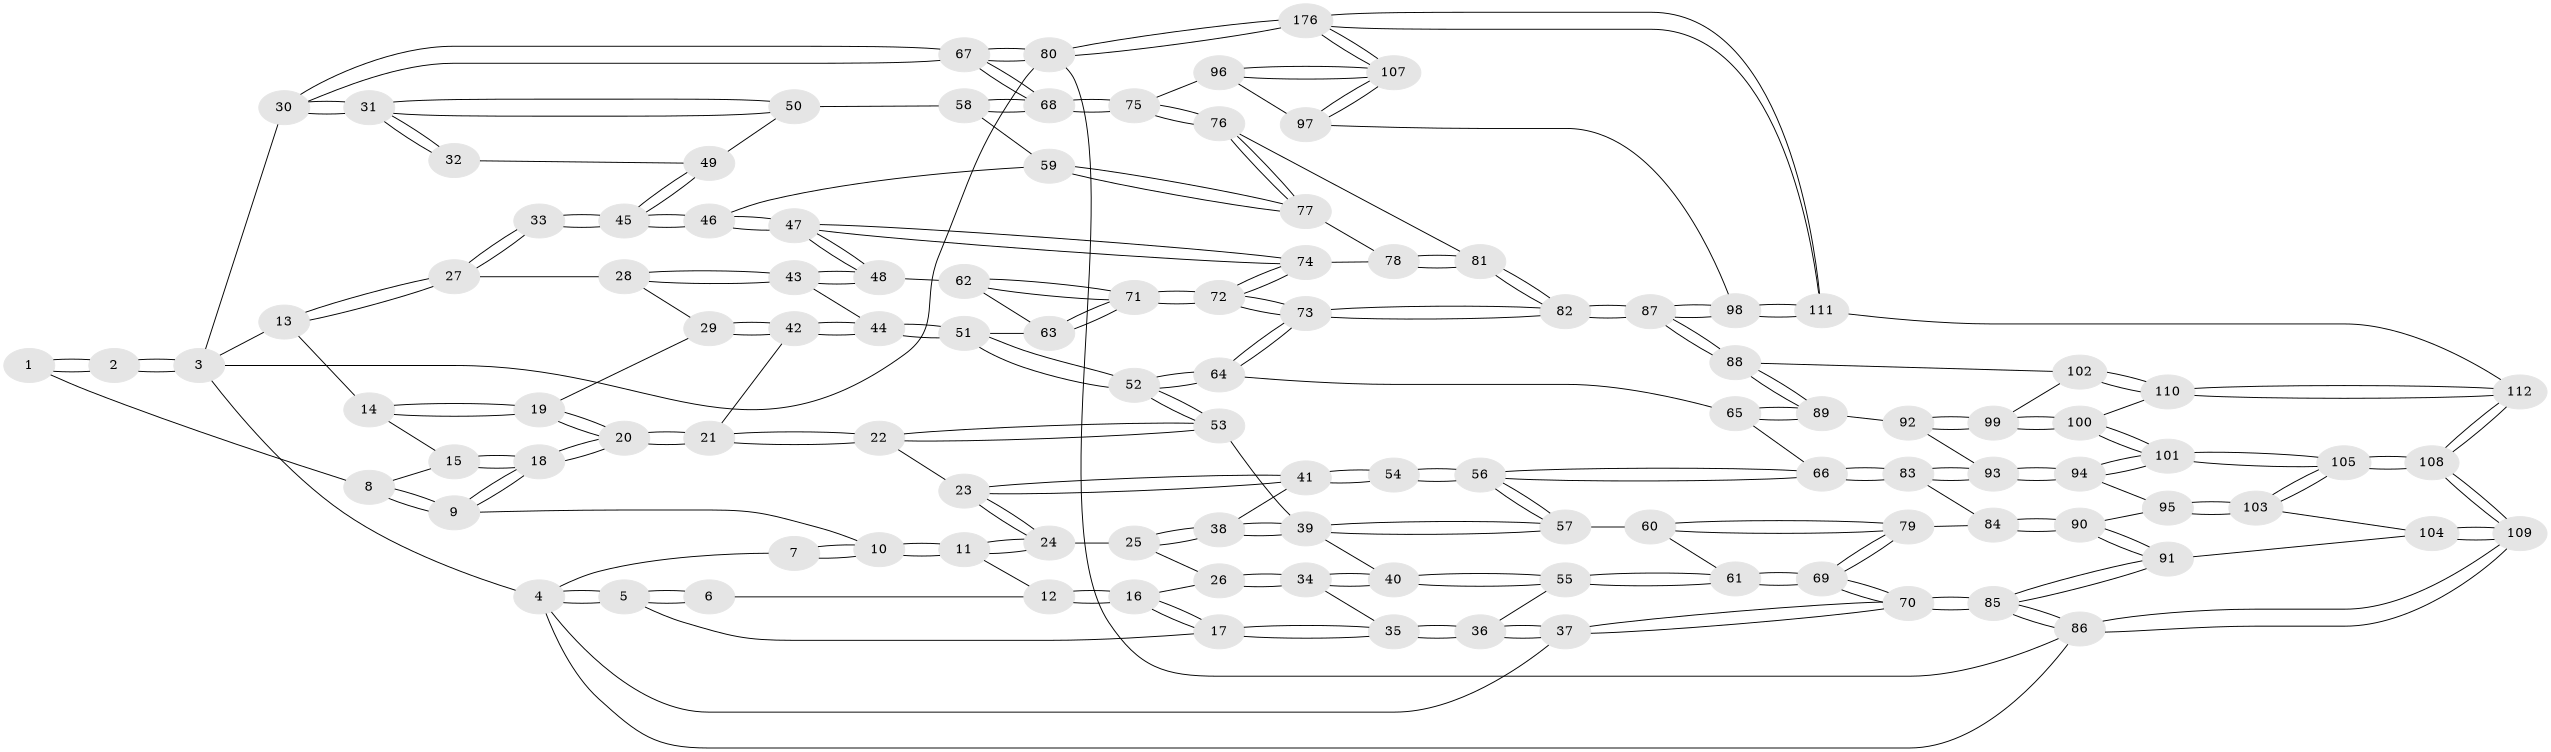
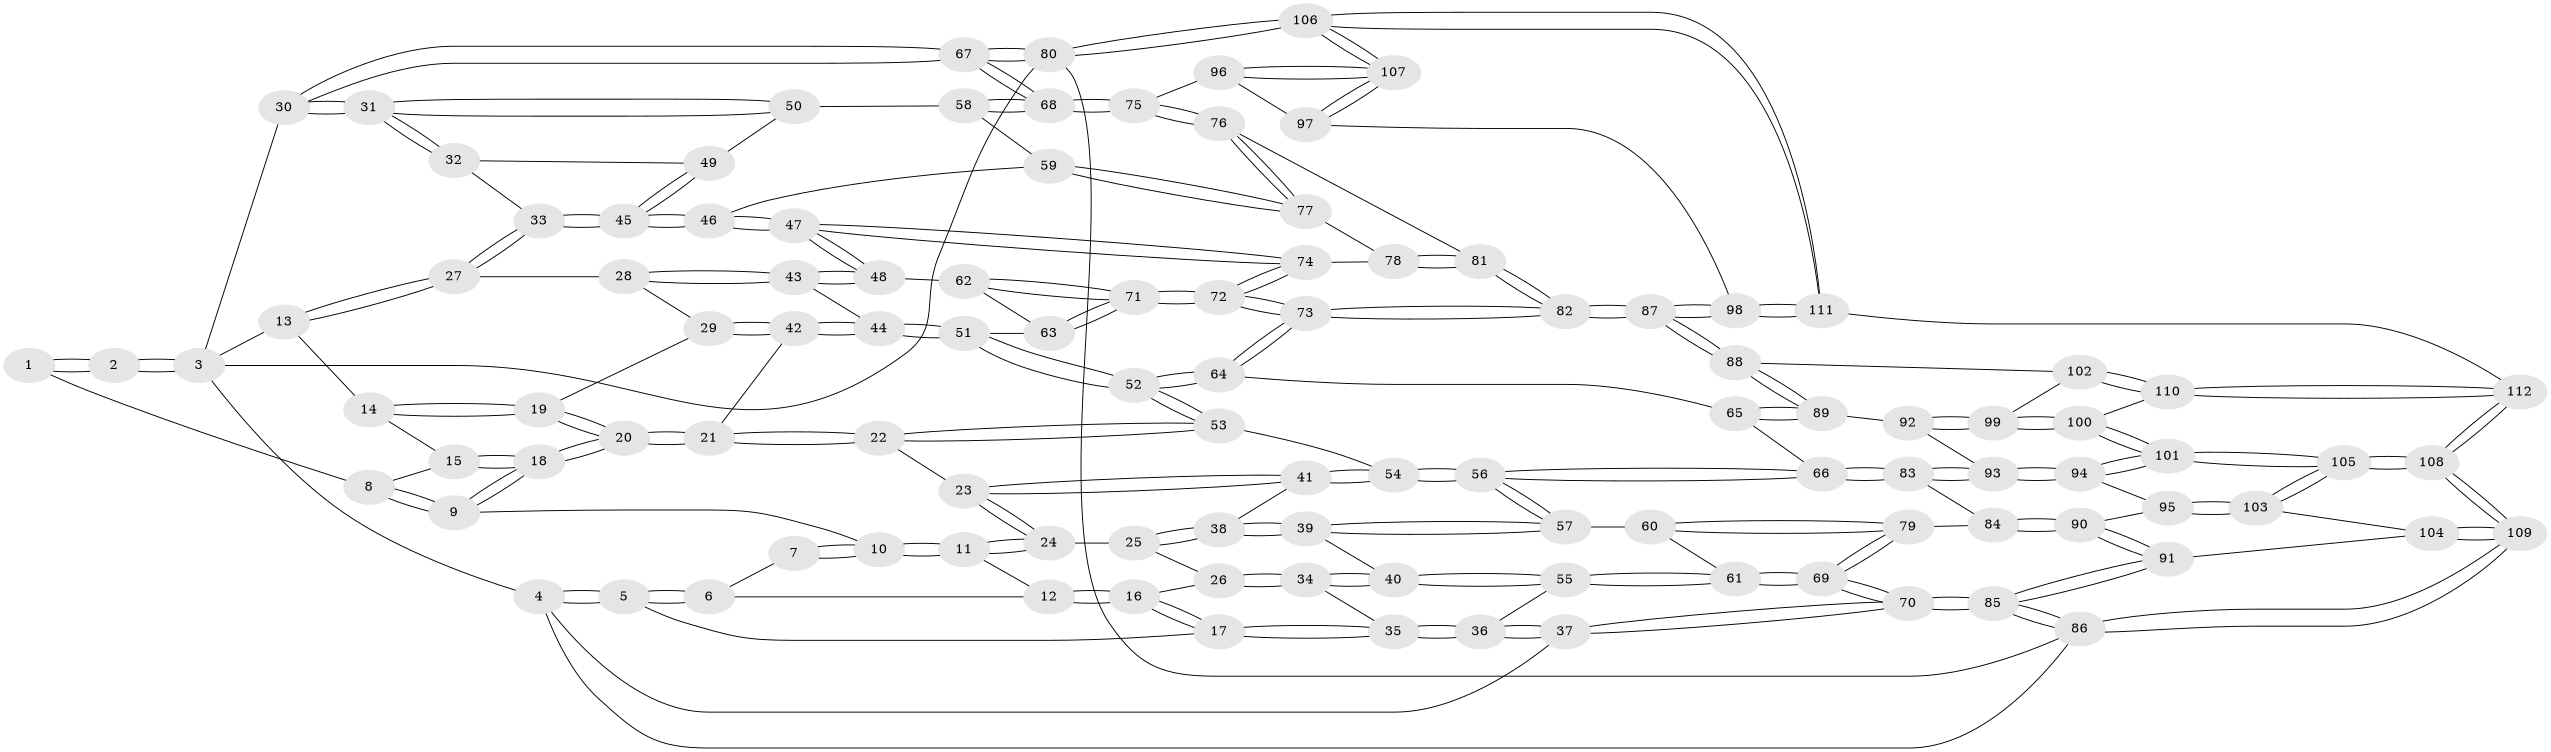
(1306, 21) -> (1306, 21)
none -> (497, 191)
(1250, 468) -> (1309, 446)
(662, 560) -> (752, 575)
